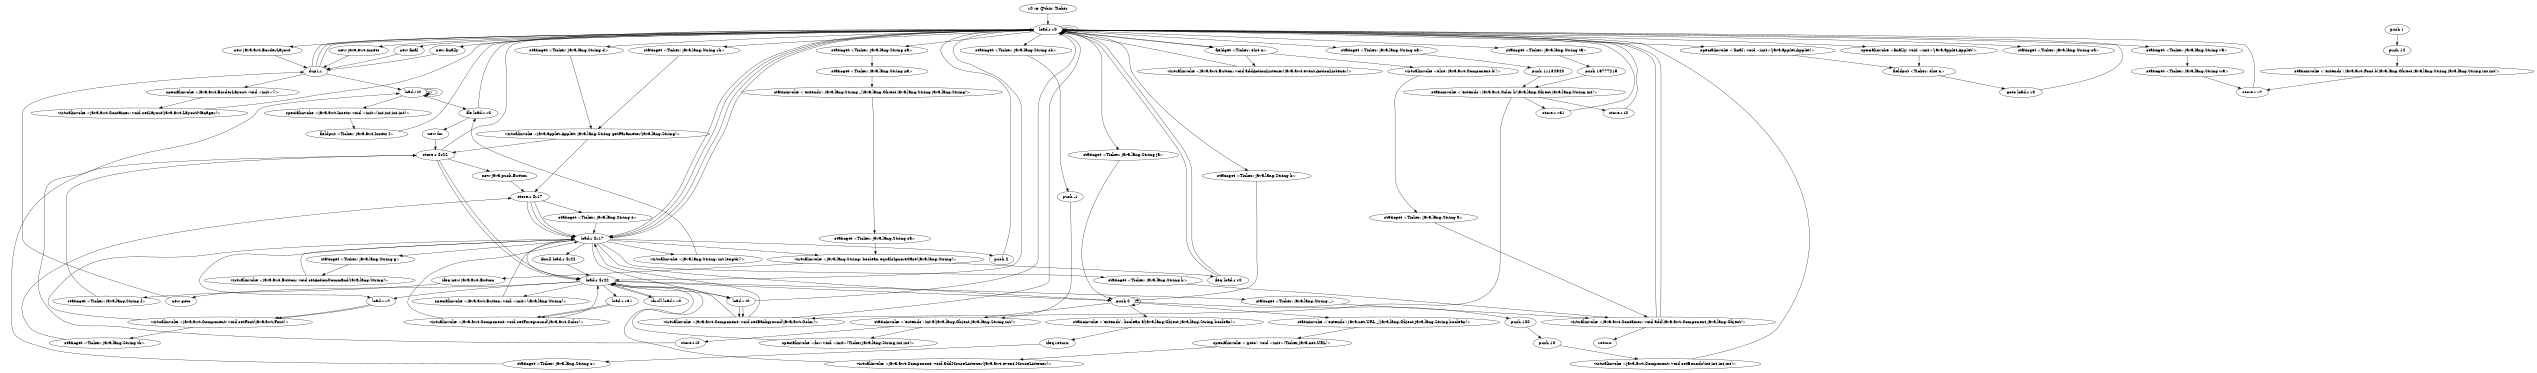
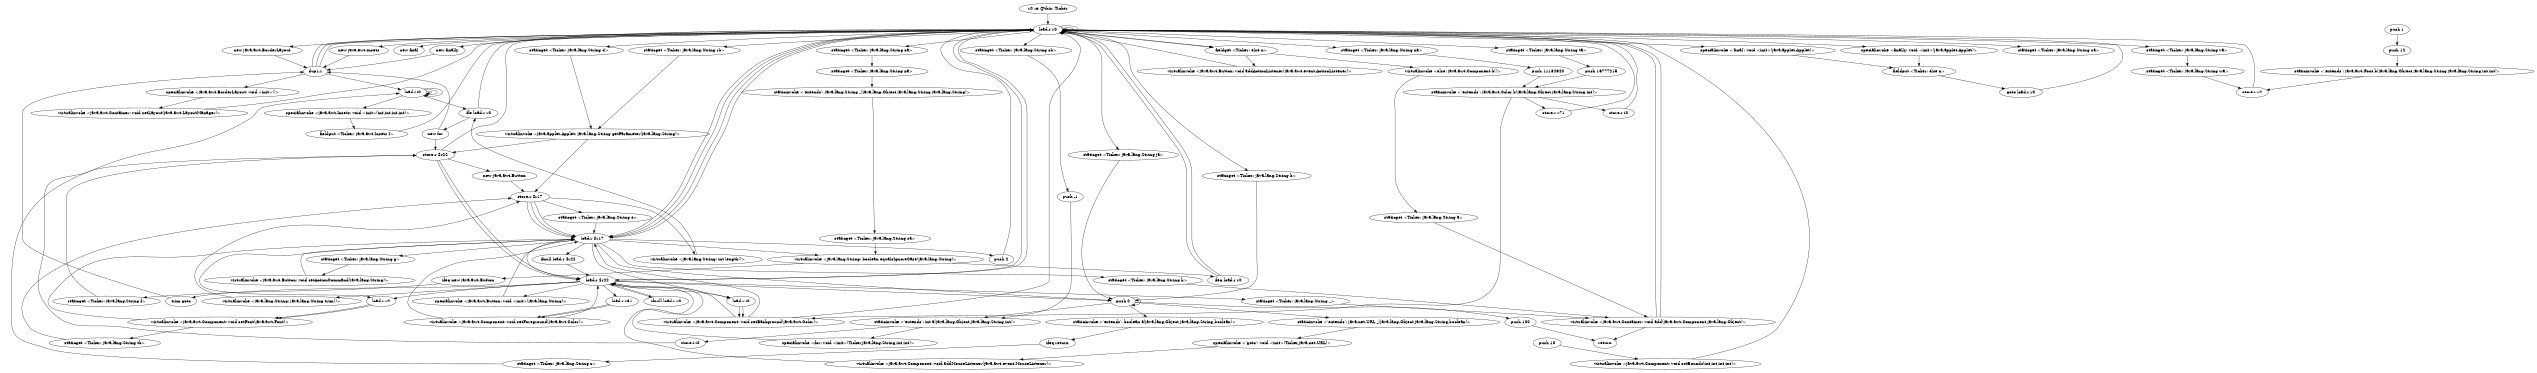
(364, 62) -> (407, 78)
(1554, 113) -> (1554, 113)
(505, 176) -> (505, 176)
(639, 248) -> (630, 206)
(1021, 272) -> (1019, 264)
(181, 301) -> (181, 301)
none -> (282, 301)
(1533, 332) -> (1562, 333)
